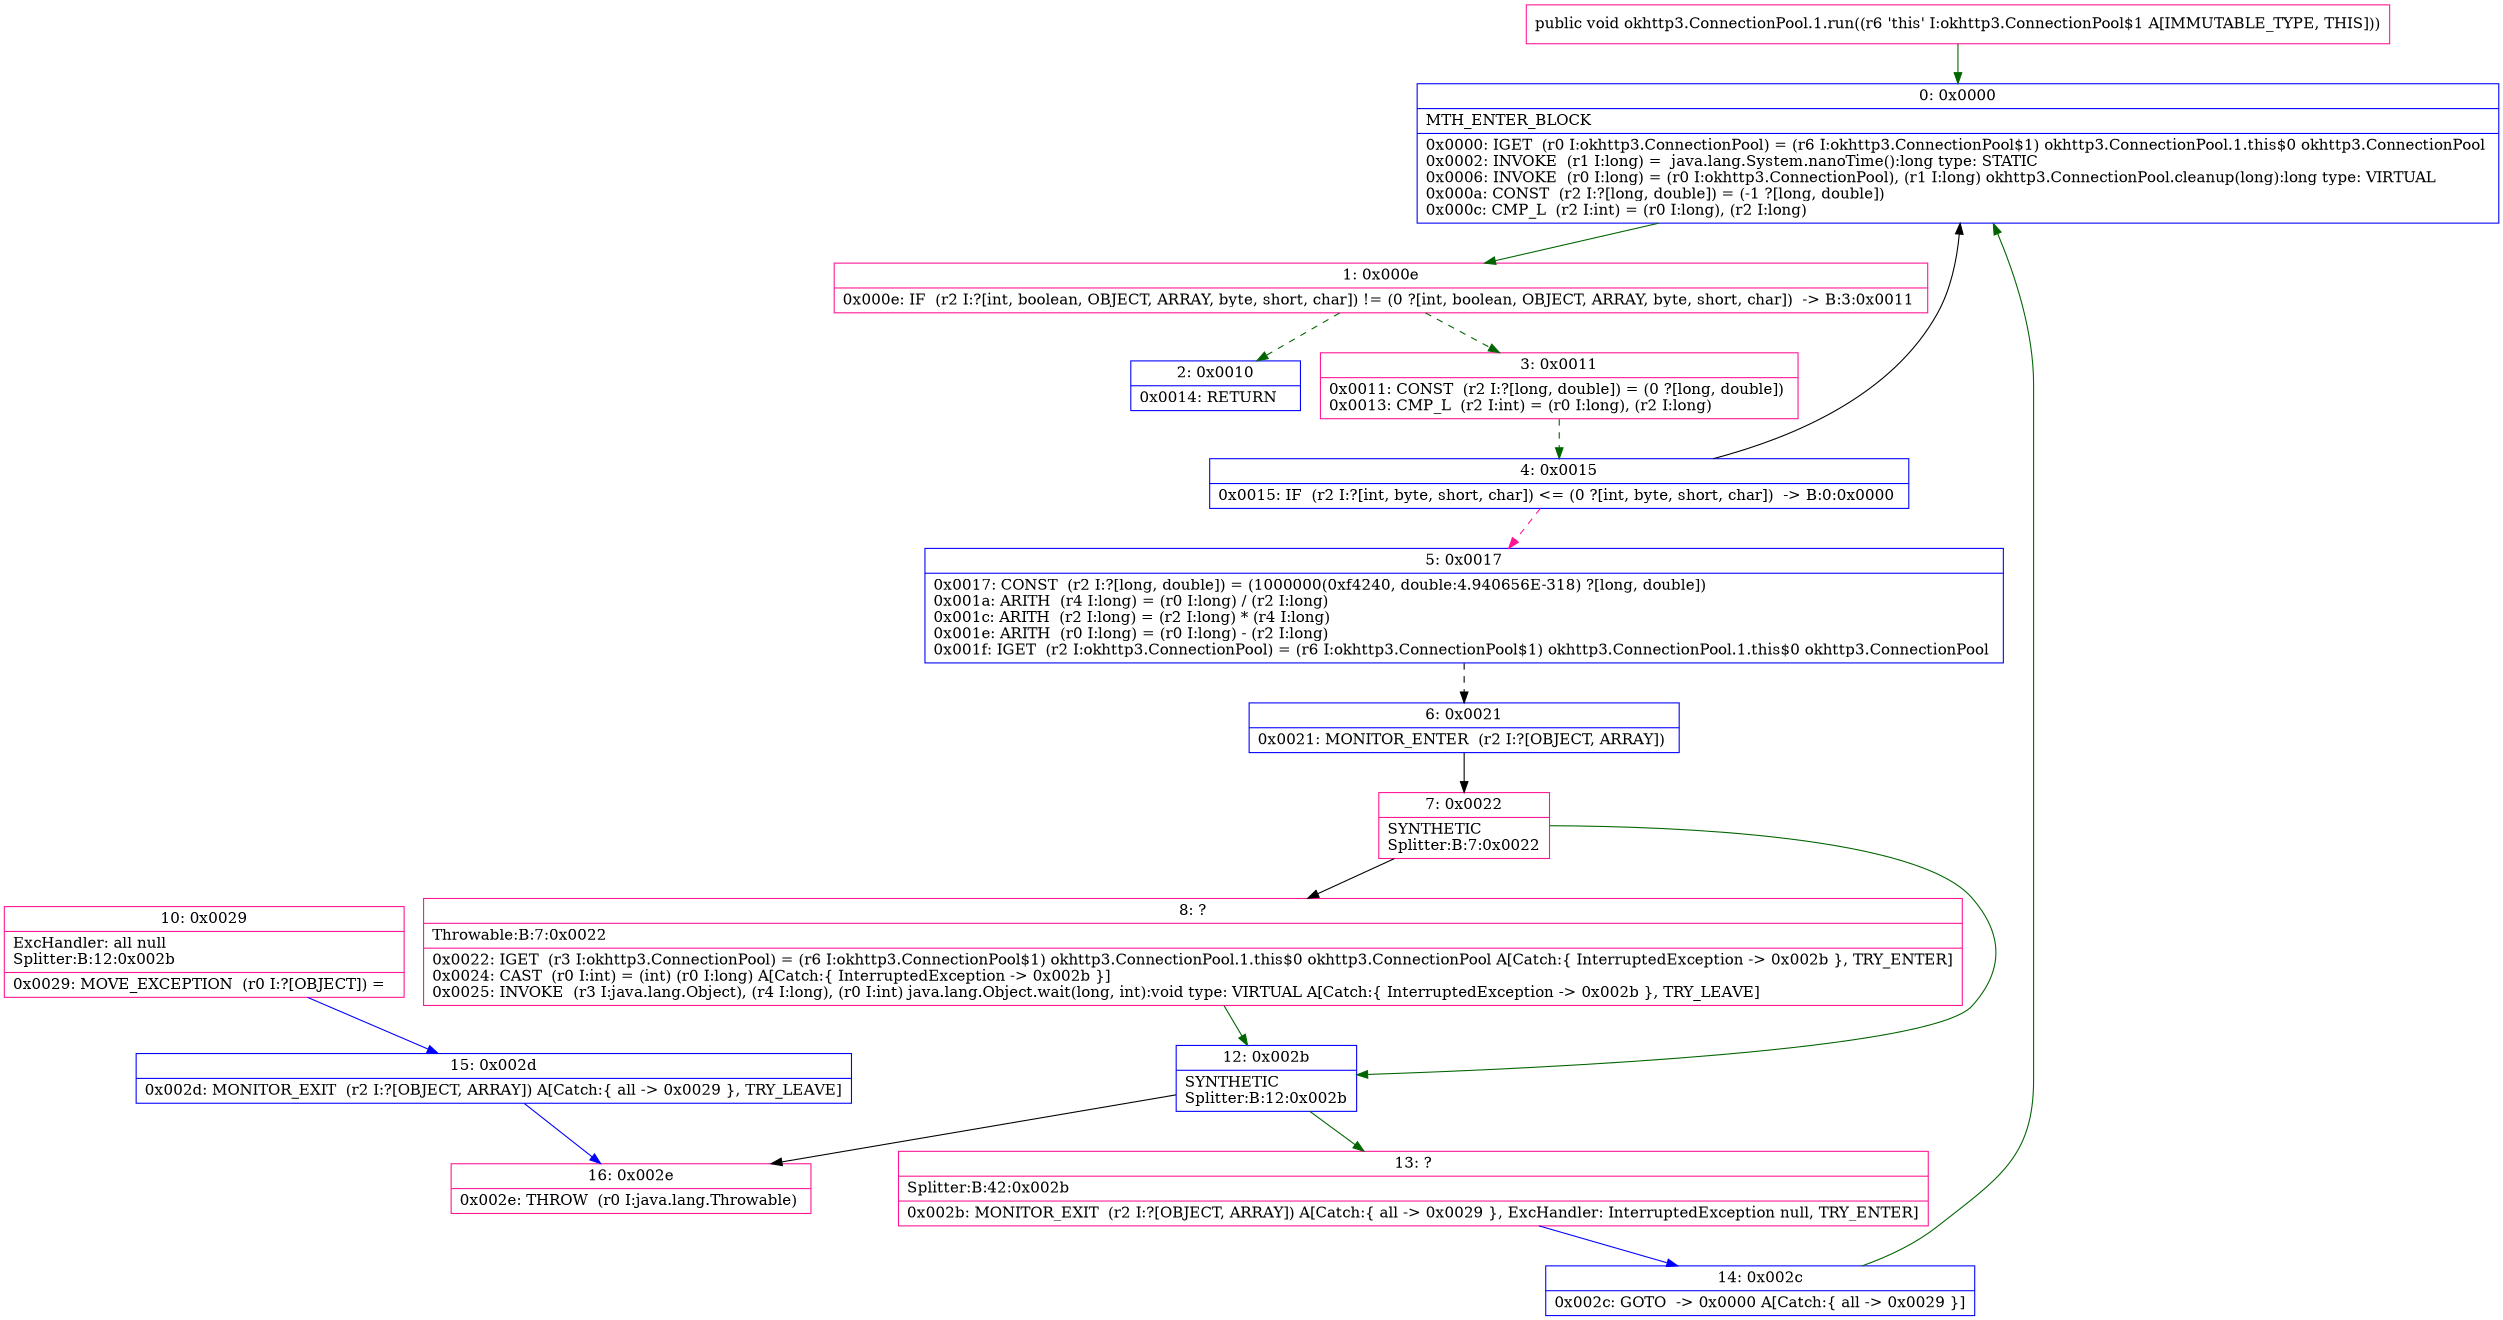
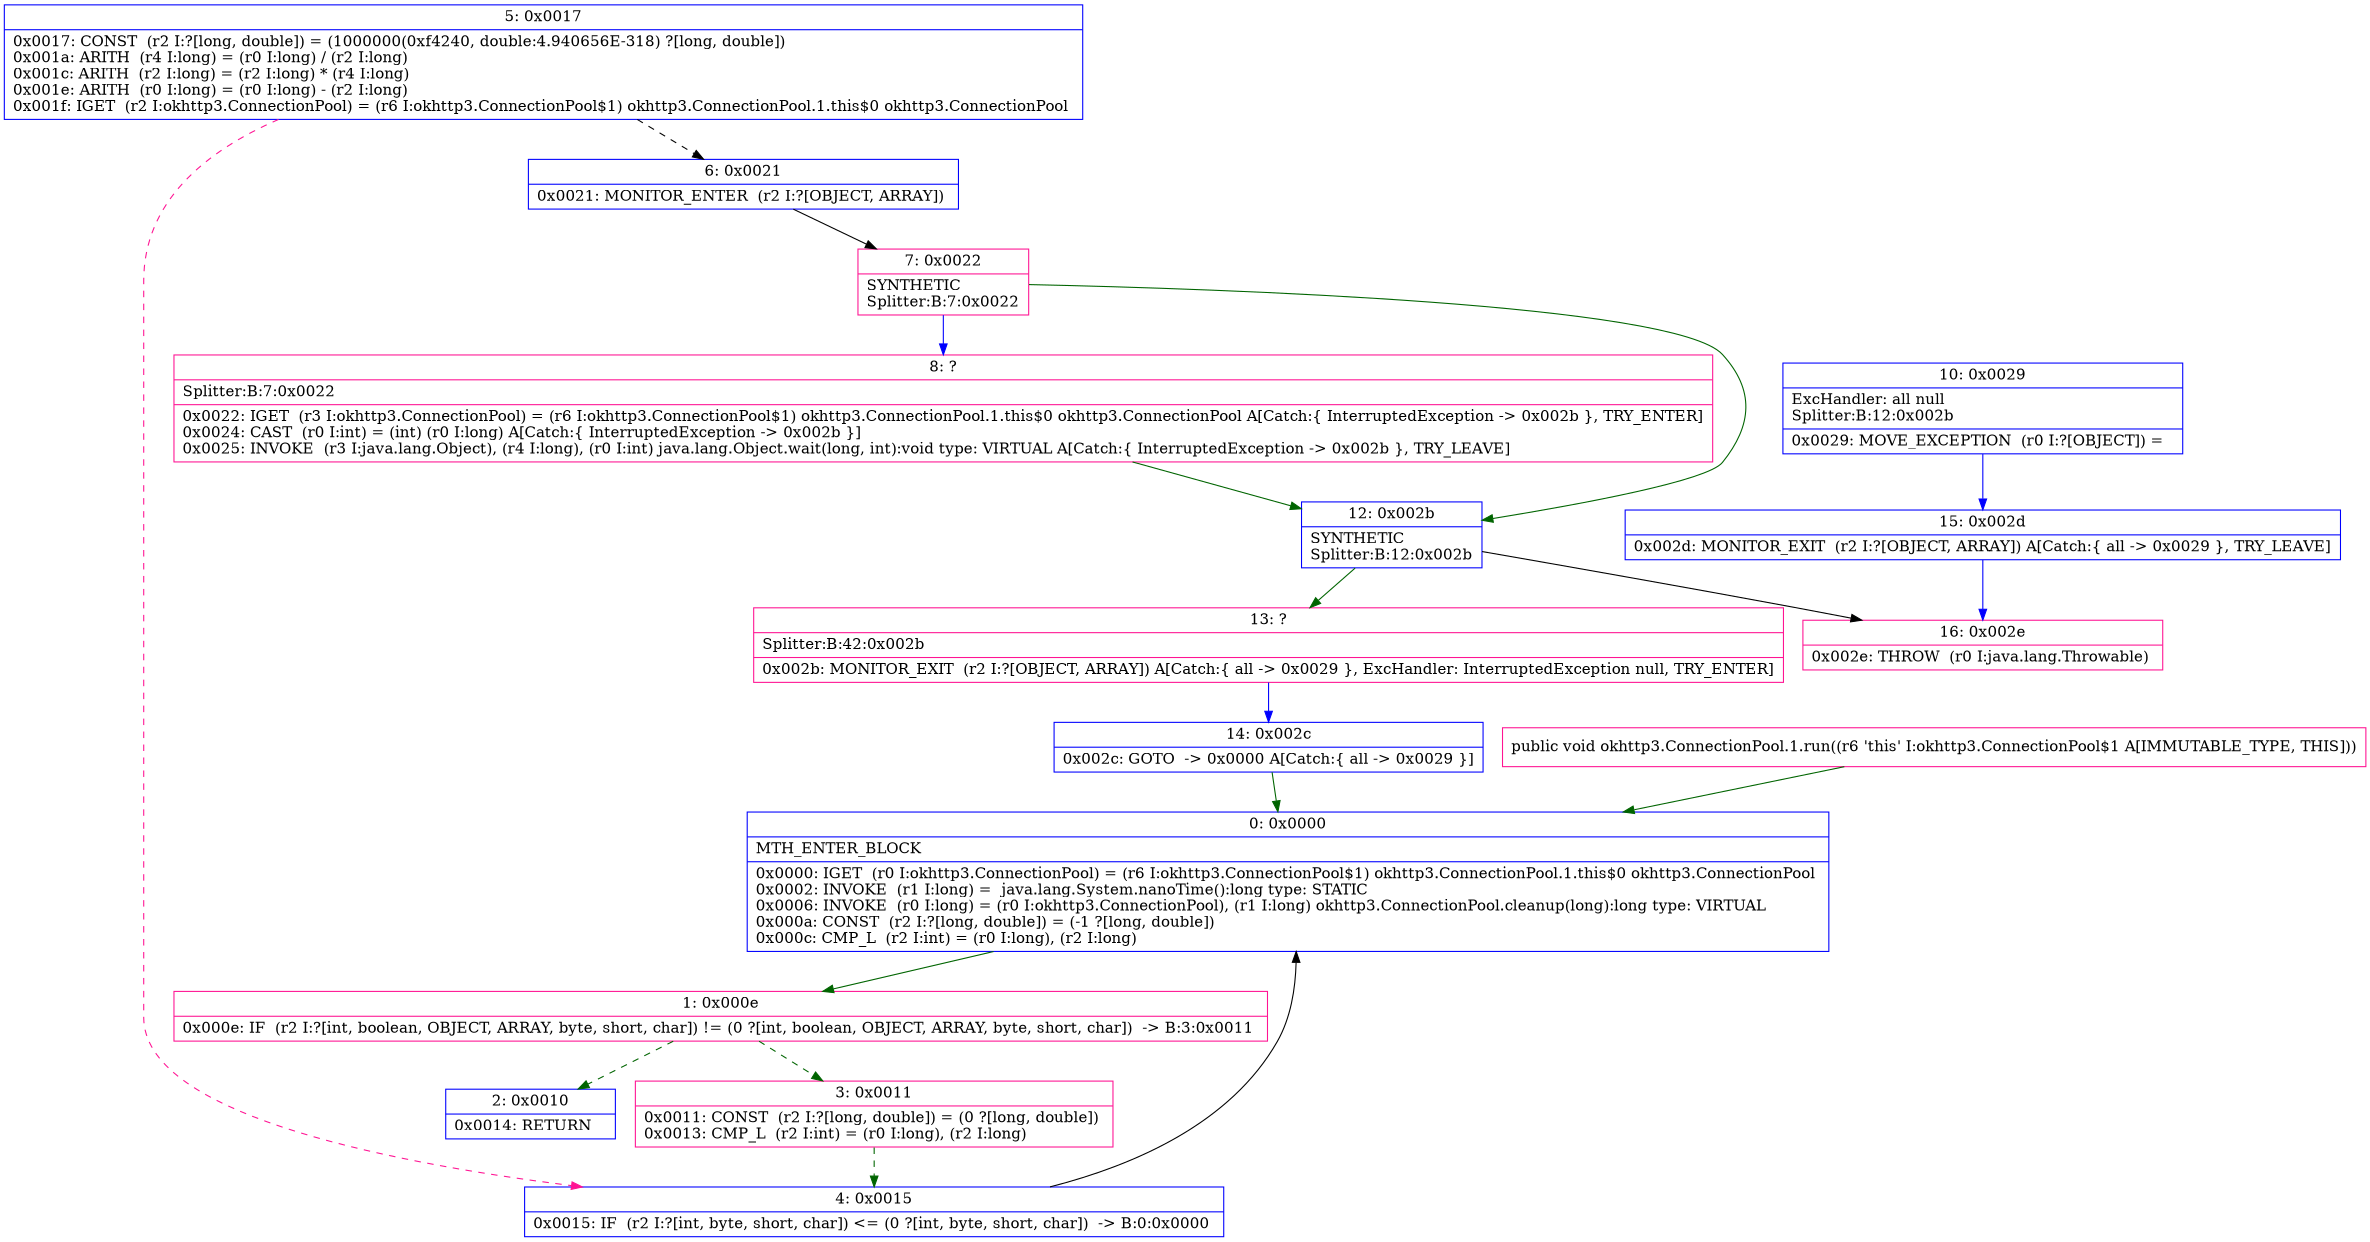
(1528, 524) -> (144, 778)
(1356, 876) -> (943, 330)
(520, 935) -> (259, 392)
(204, 952) -> (1983, 408)
